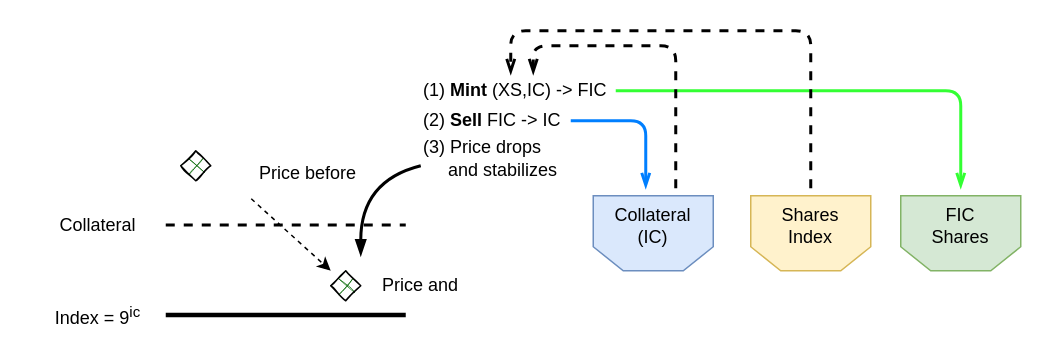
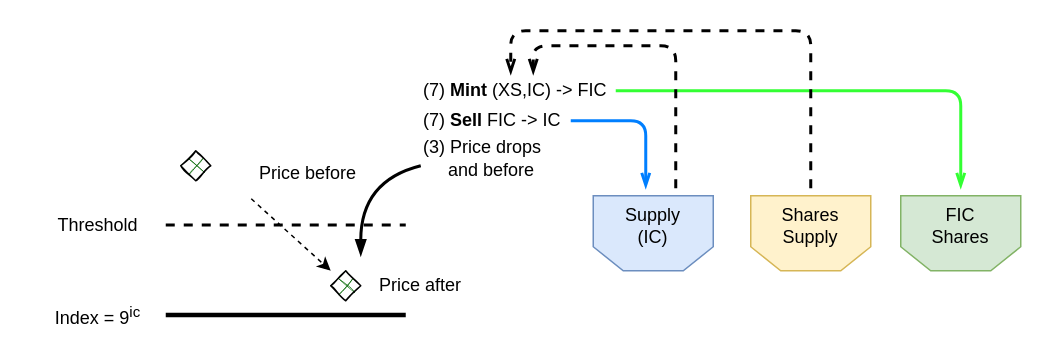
(516, 91) -> (516, 91)
(500, 121) -> (500, 121)
(492, 158) -> (492, 158)
(98, 226) -> (98, 226)
(653, 226) -> (653, 226)
(811, 226) -> (811, 226)
(421, 286) -> (421, 286)
